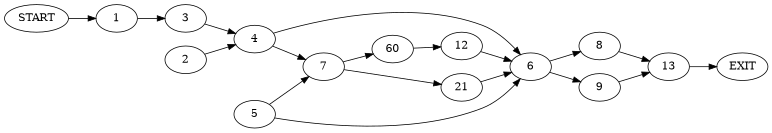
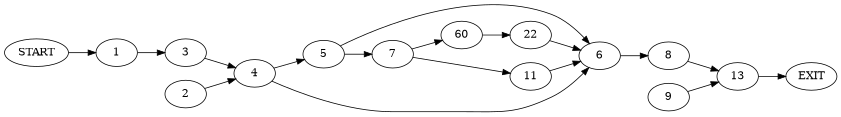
(462, 46) -> (531, 35)
(286, 51) -> (285, 65)
(562, 76) -> none
(462, 87) -> (531, 76)
